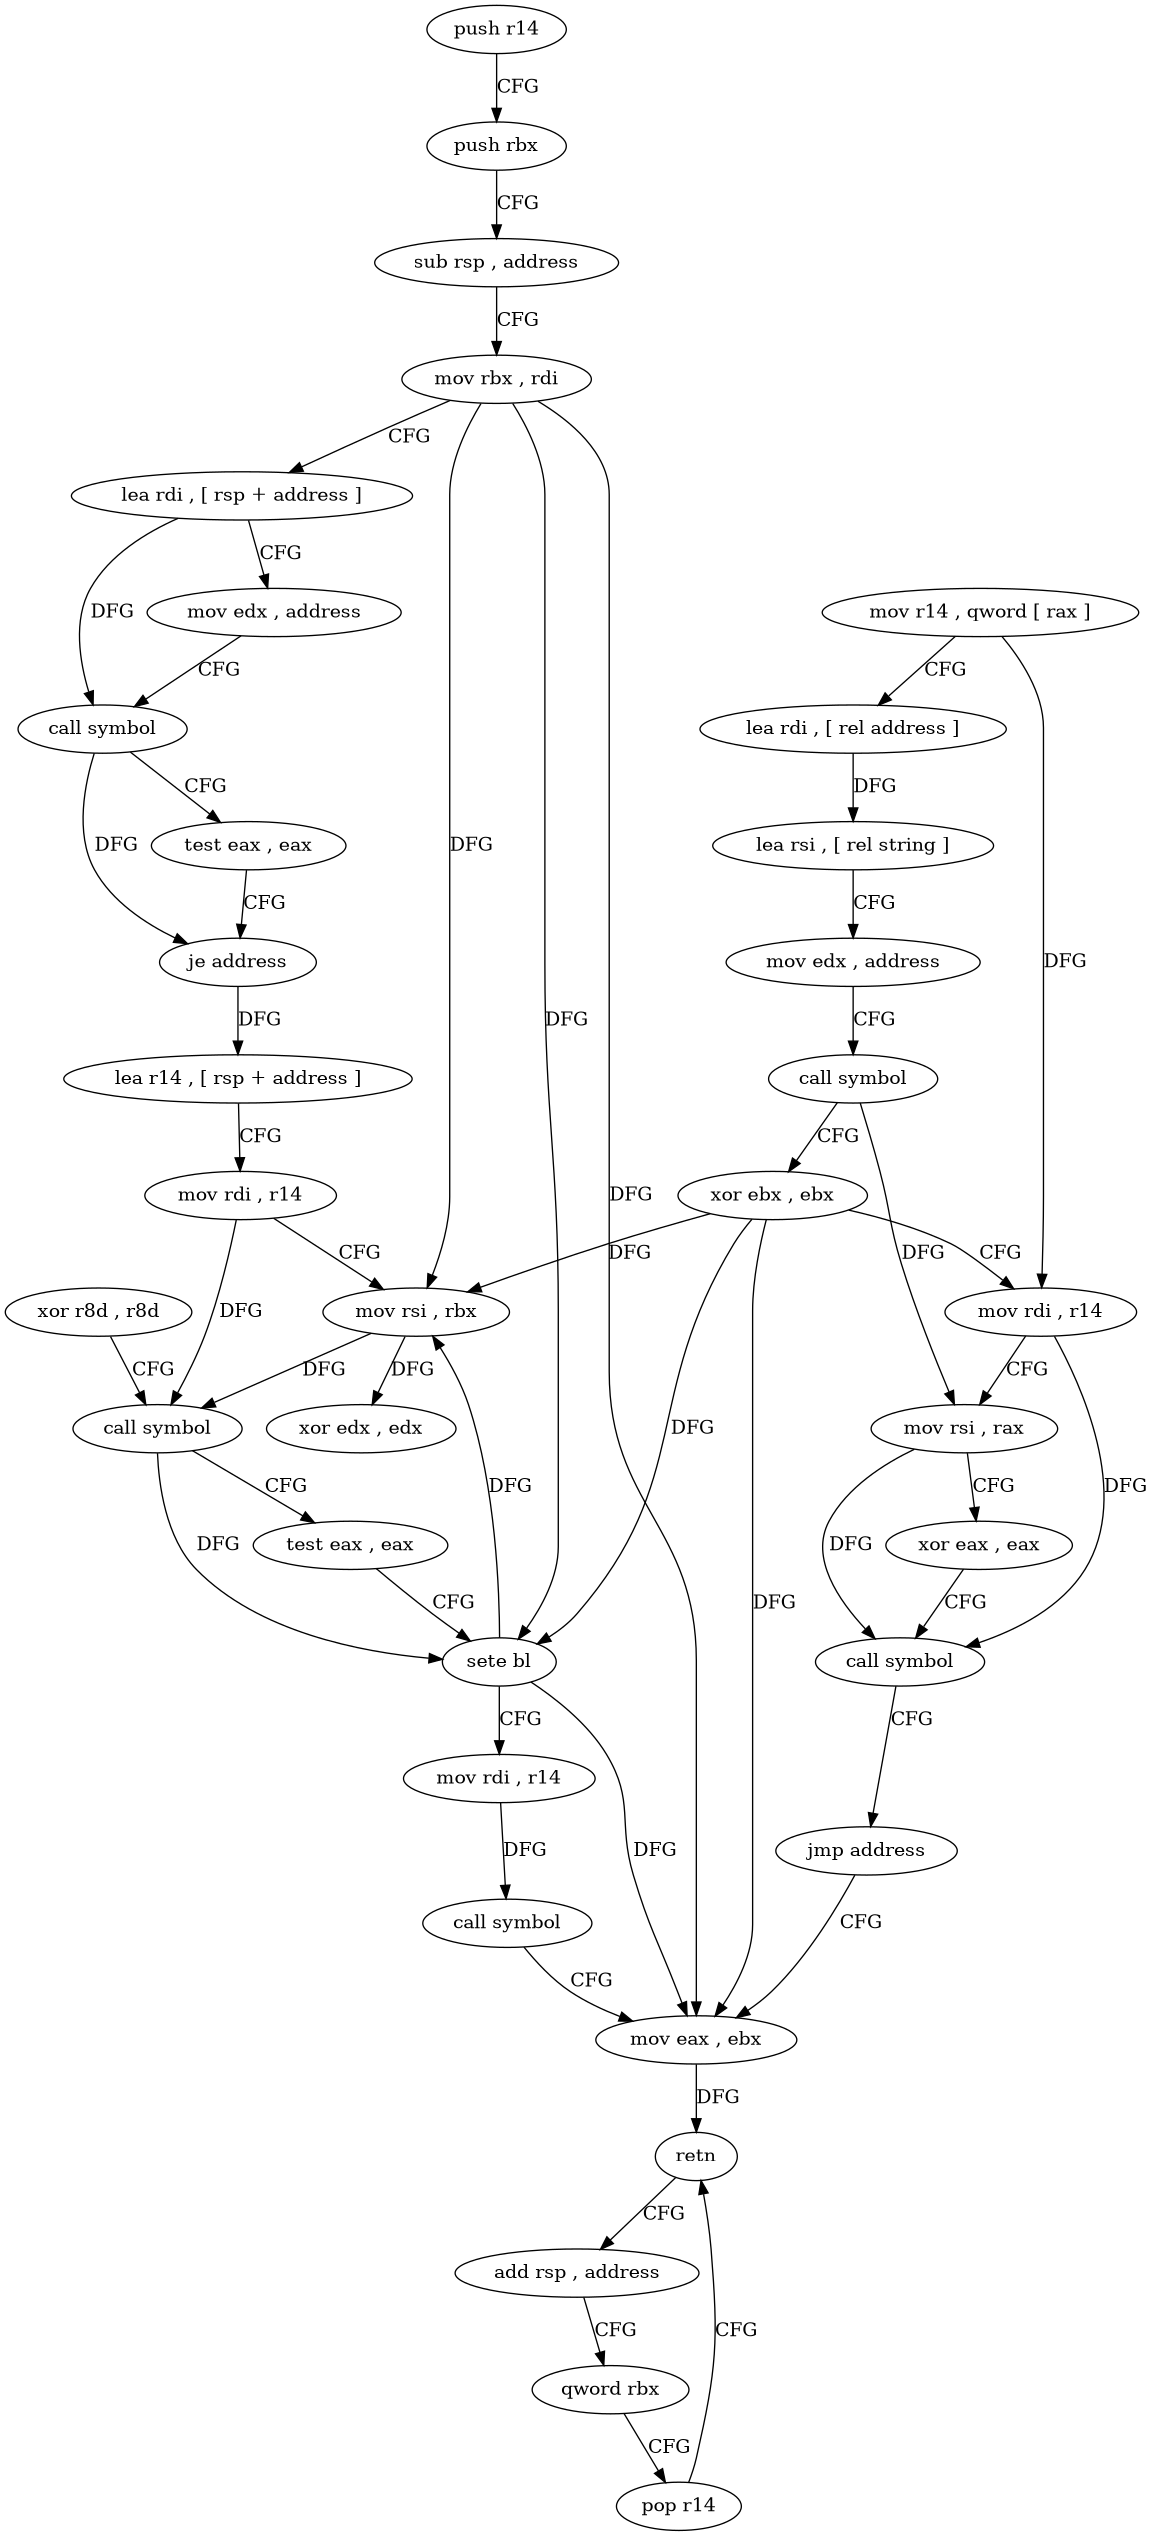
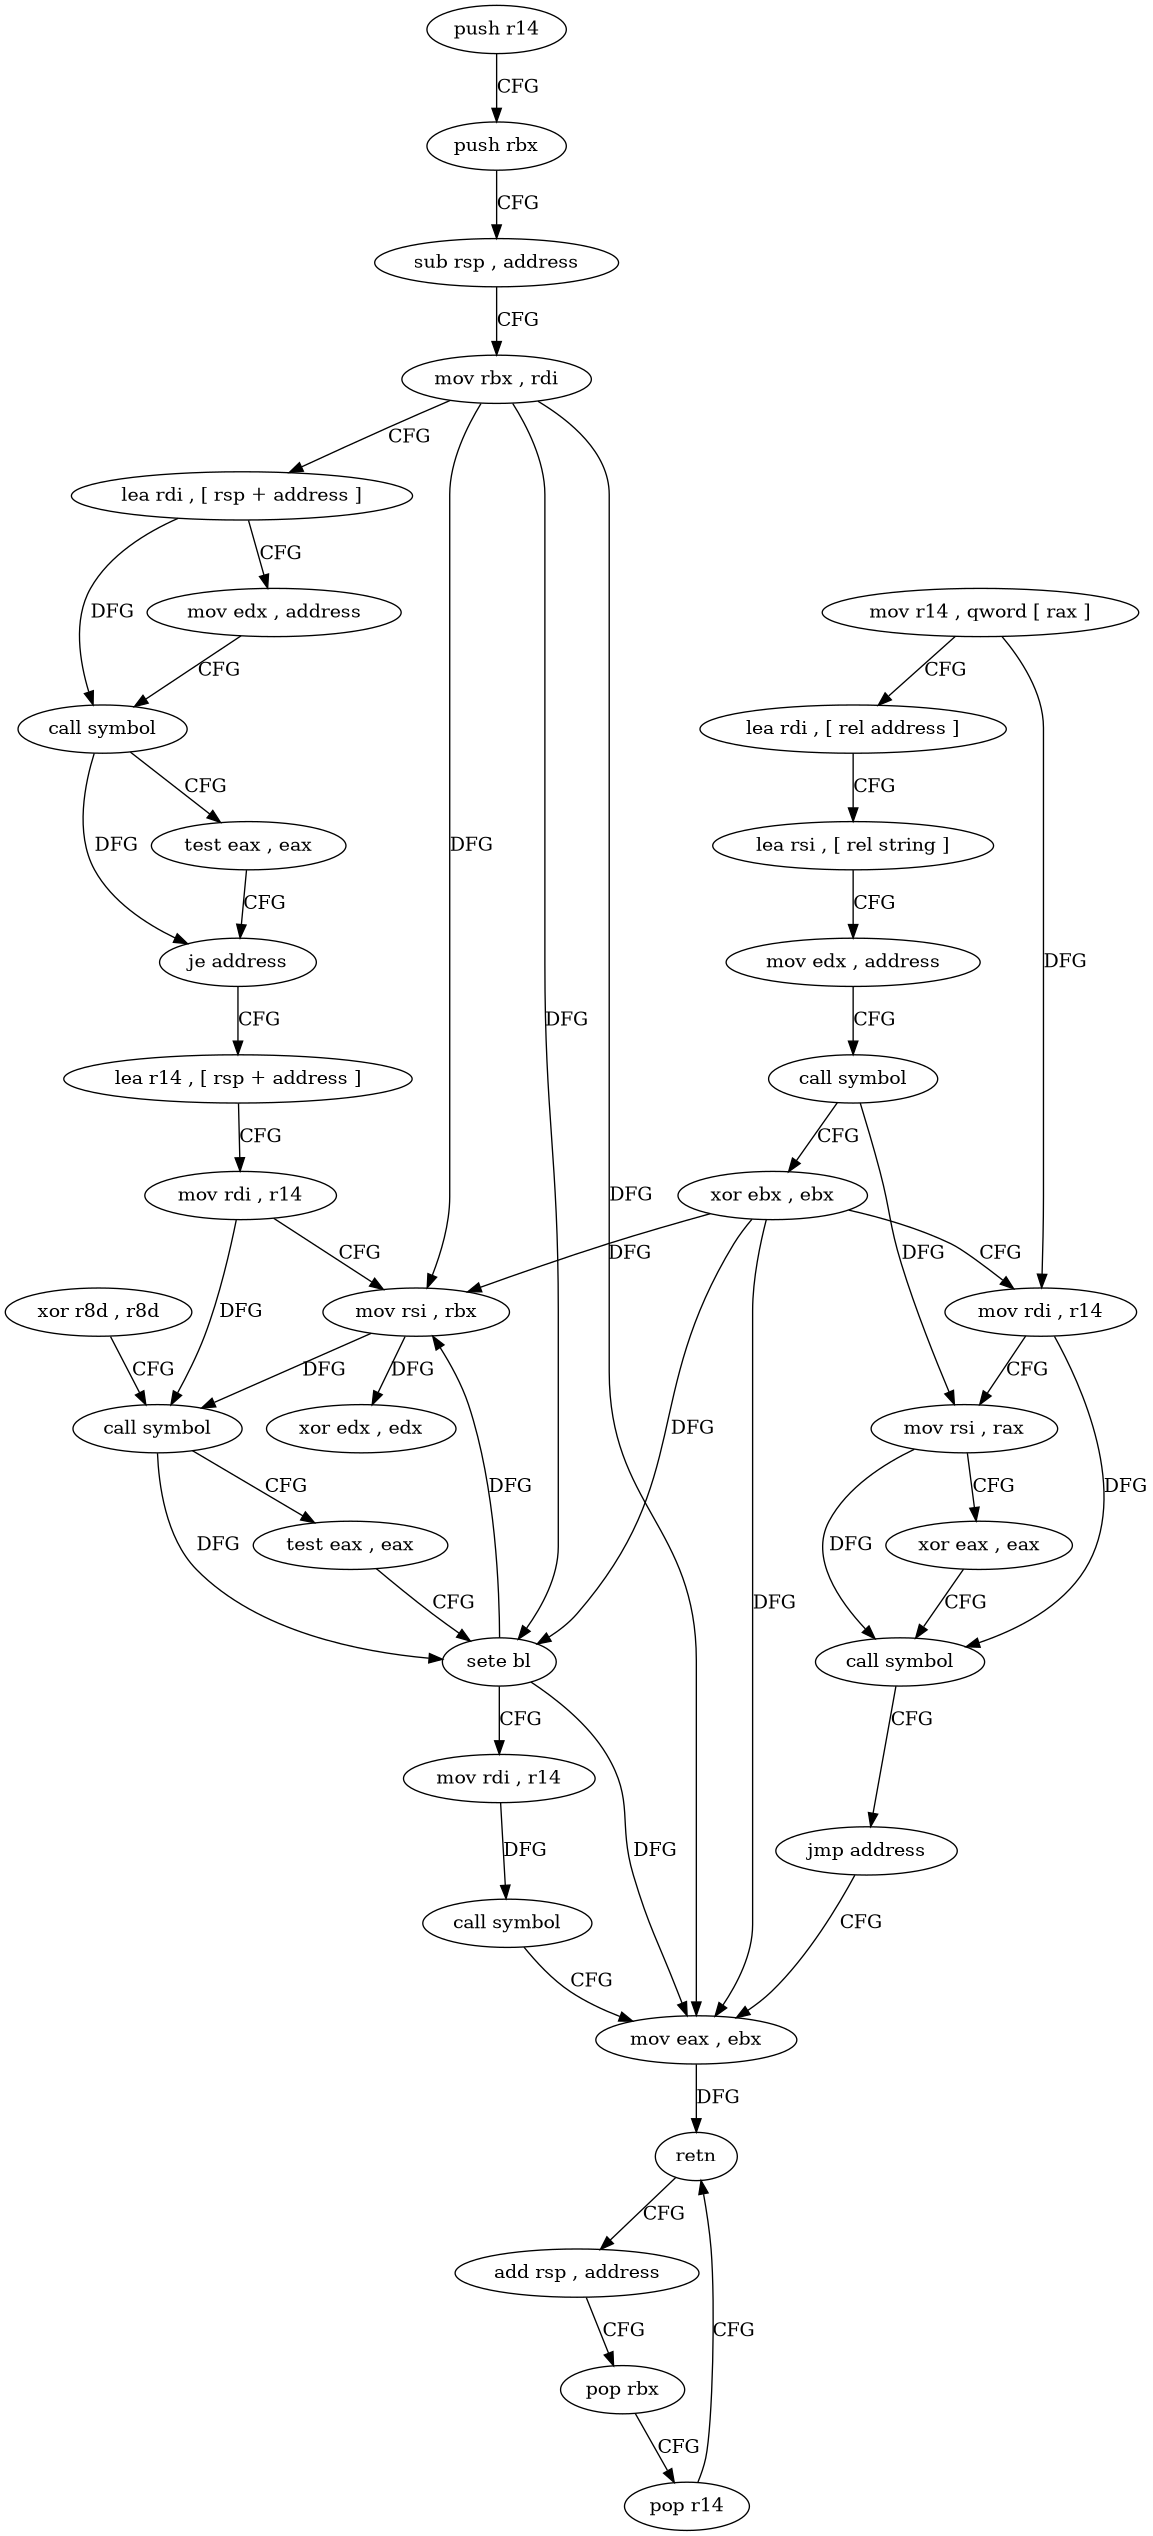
(875, 787) -> (875, 787)
(260, 1021) -> (259, 1021)
(611, 2390) -> (623, 2390)
